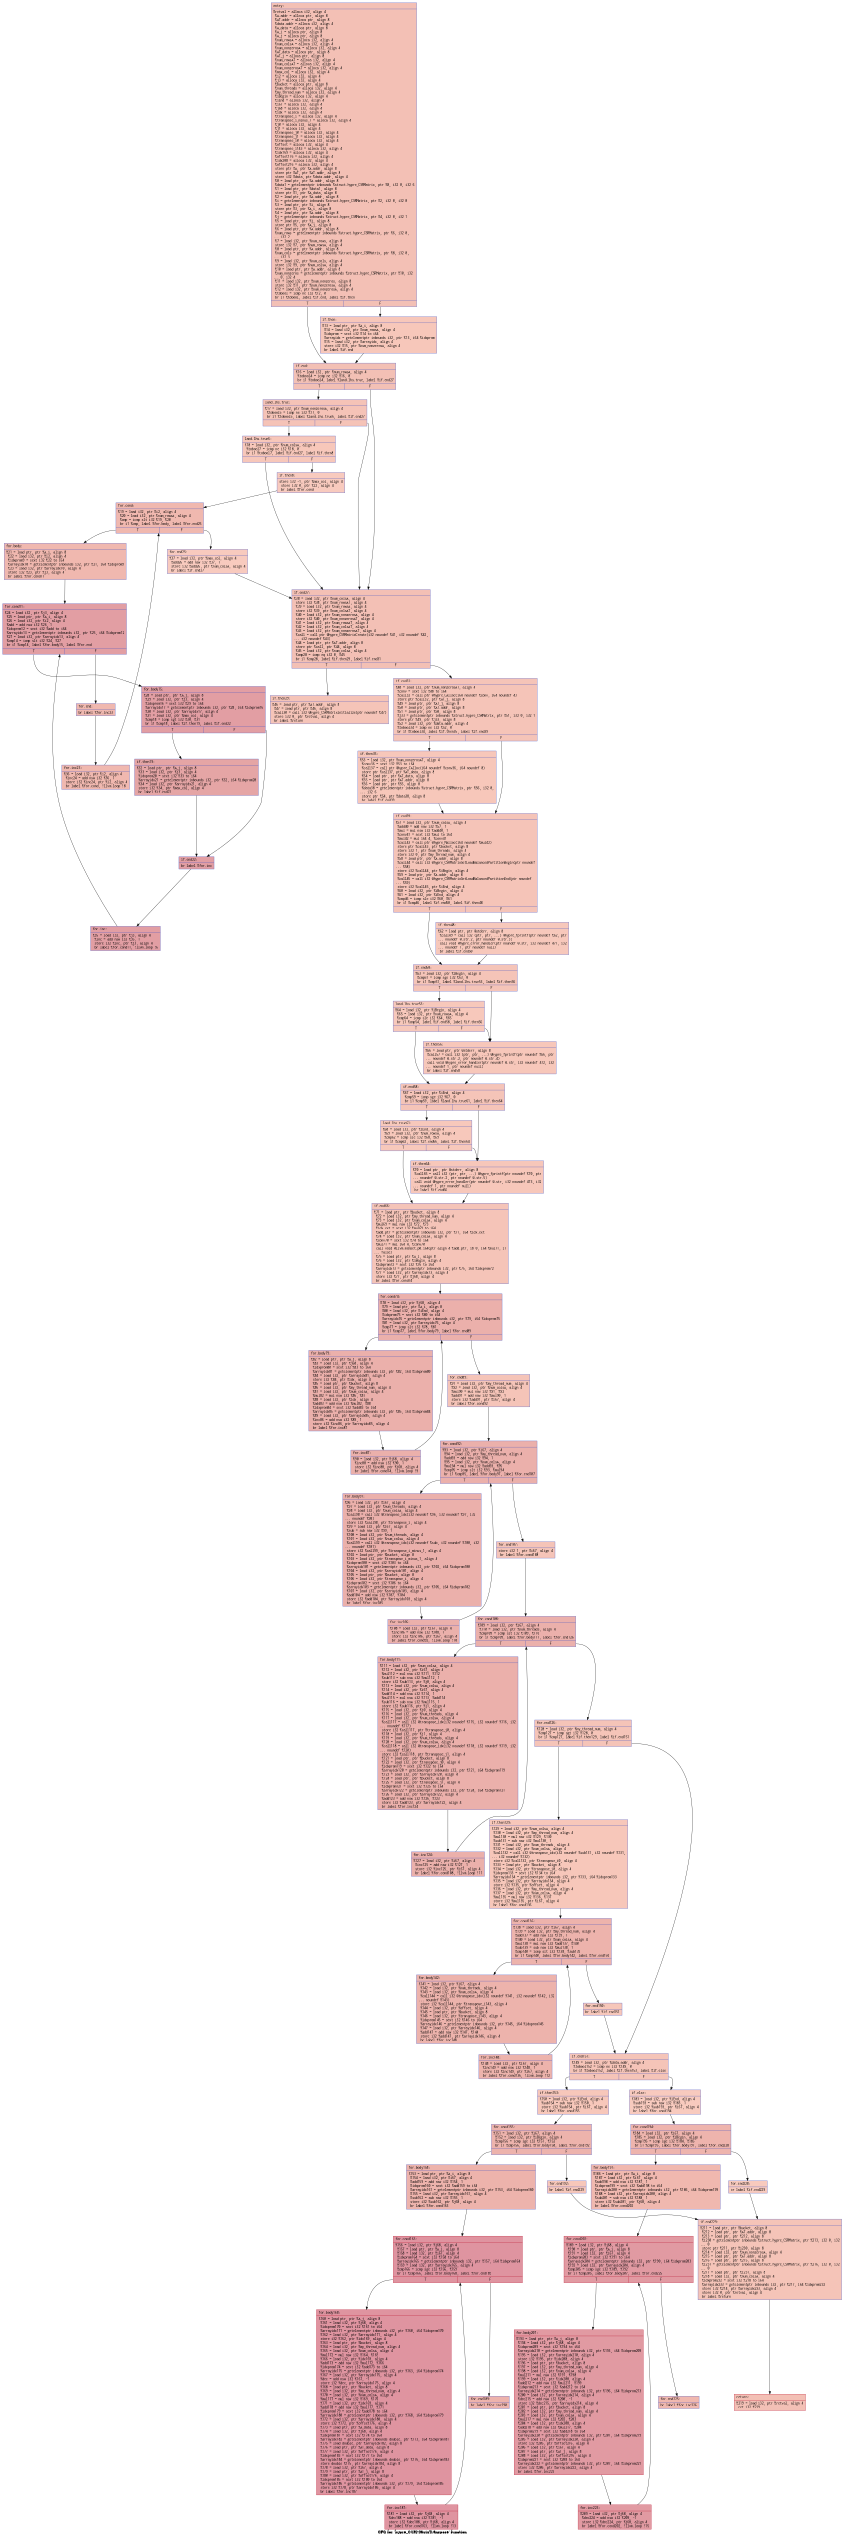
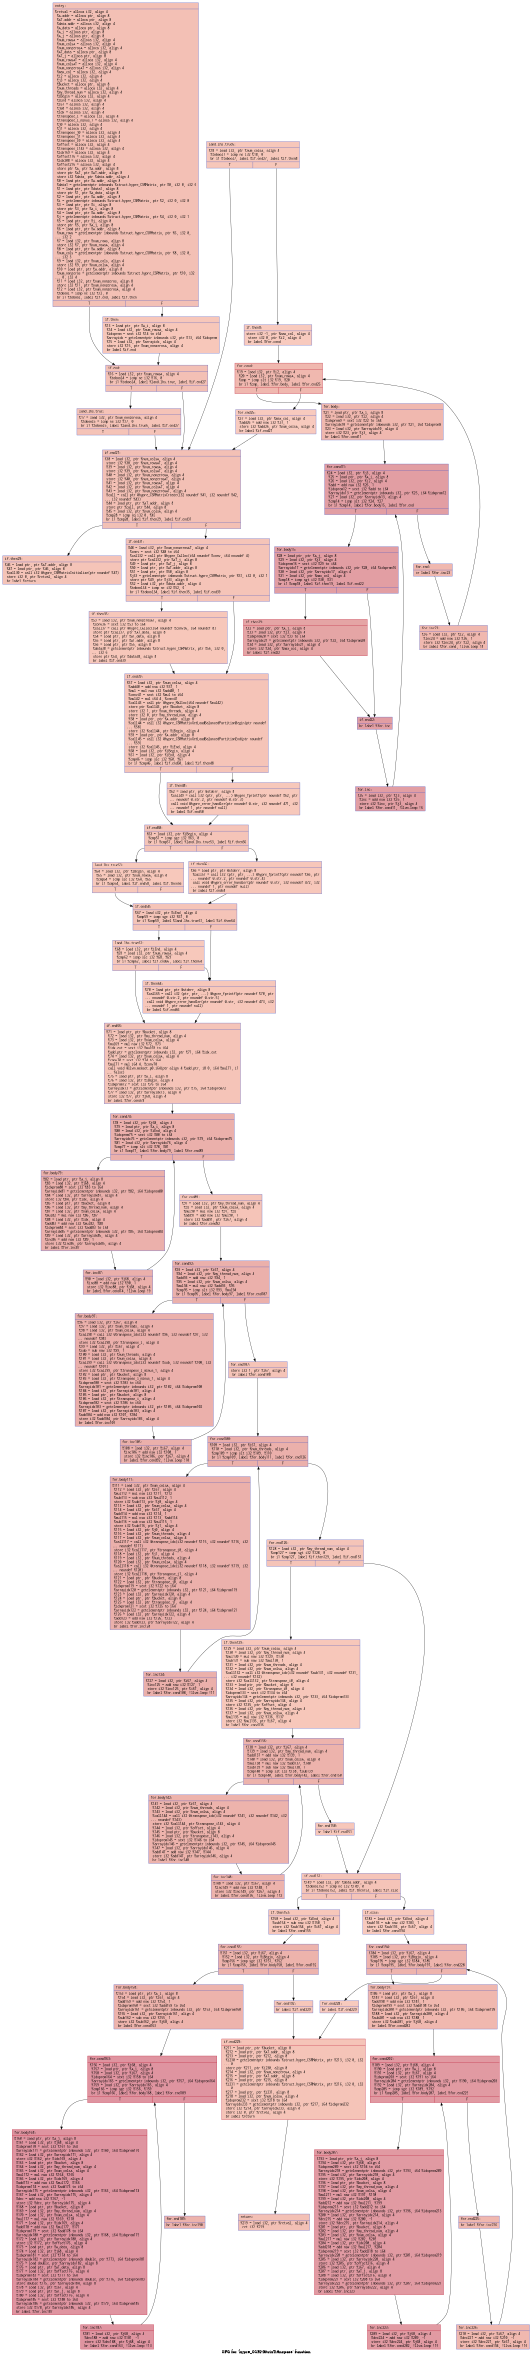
(289, 430) -> none
(160, 518) -> (279, 378)
(196, 777) -> (305, 638)
(488, 1033) -> none
(770, 2259) -> (294, 2079)
none -> (493, 2337)
(770, 2402) -> (274, 2222)
